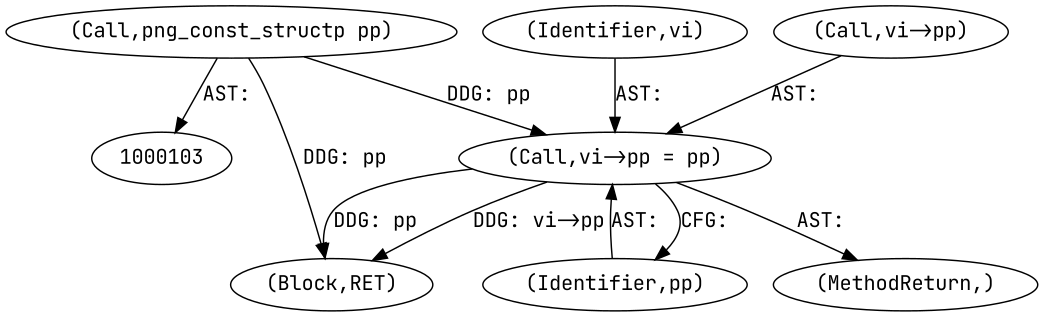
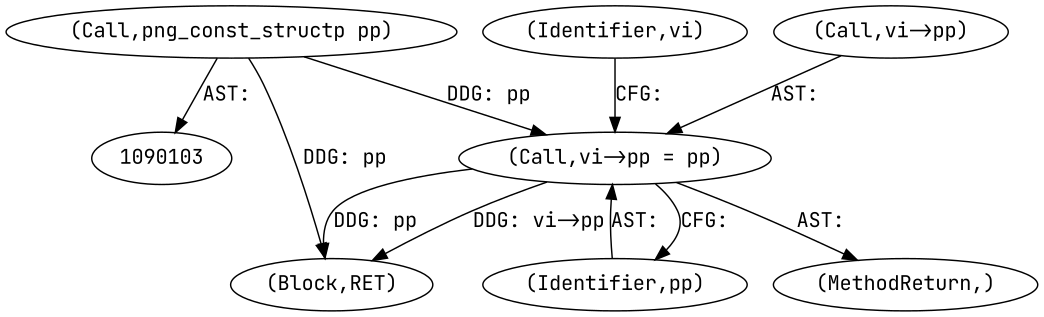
(646, 95) -> (646, 95)
(162, 158) -> (162, 158)
